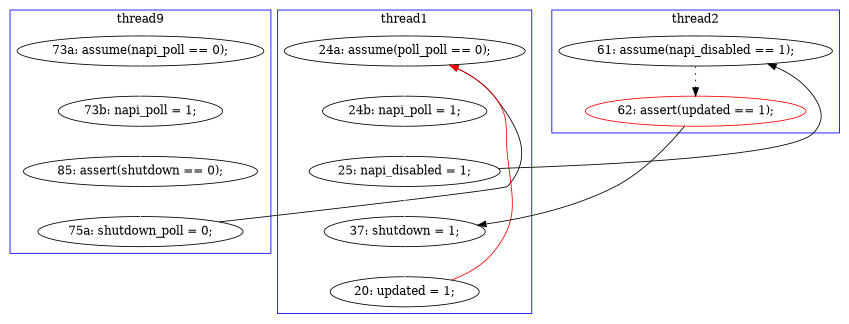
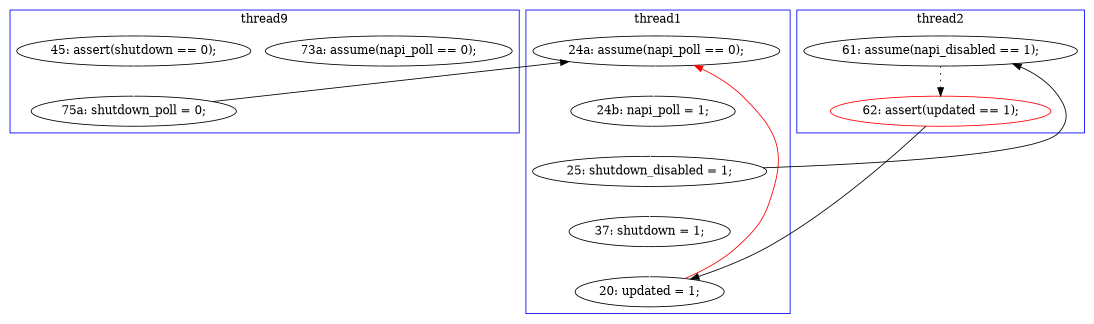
(405, 51) -> (656, 51)
(140, 111) -> none
(140, 171) -> (134, 51)
(405, 171) -> (650, 171)
(596, 195) -> (820, 213)
